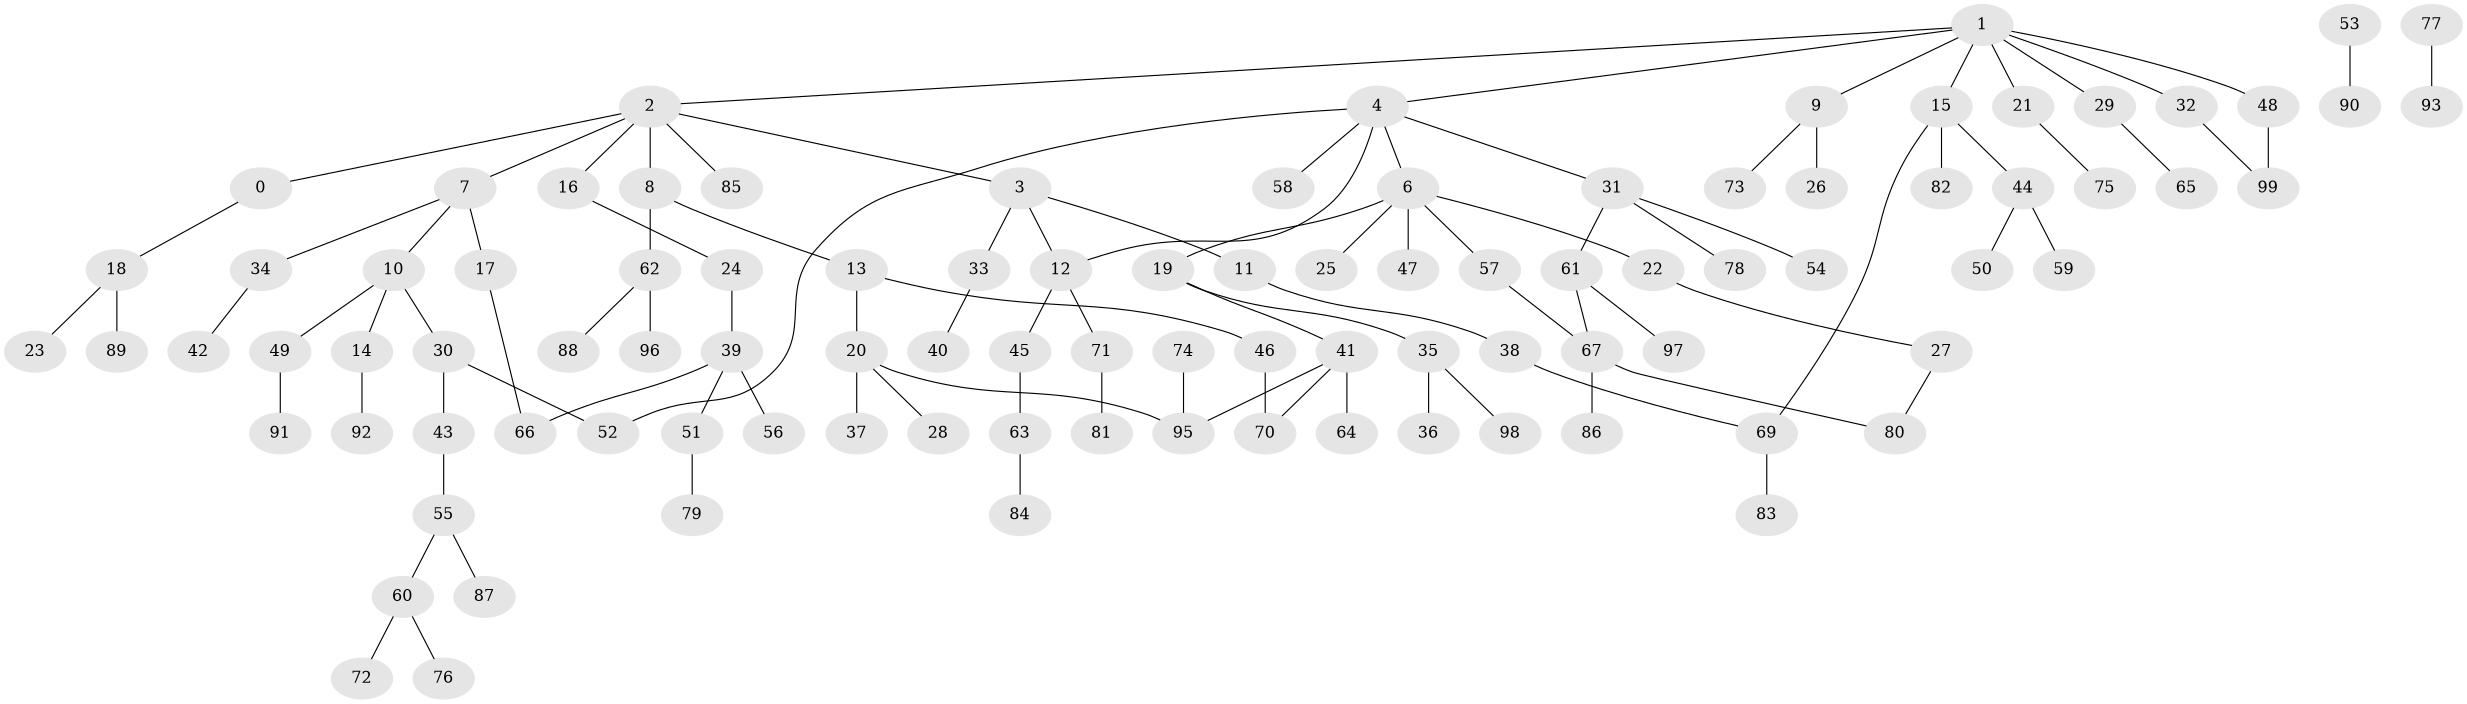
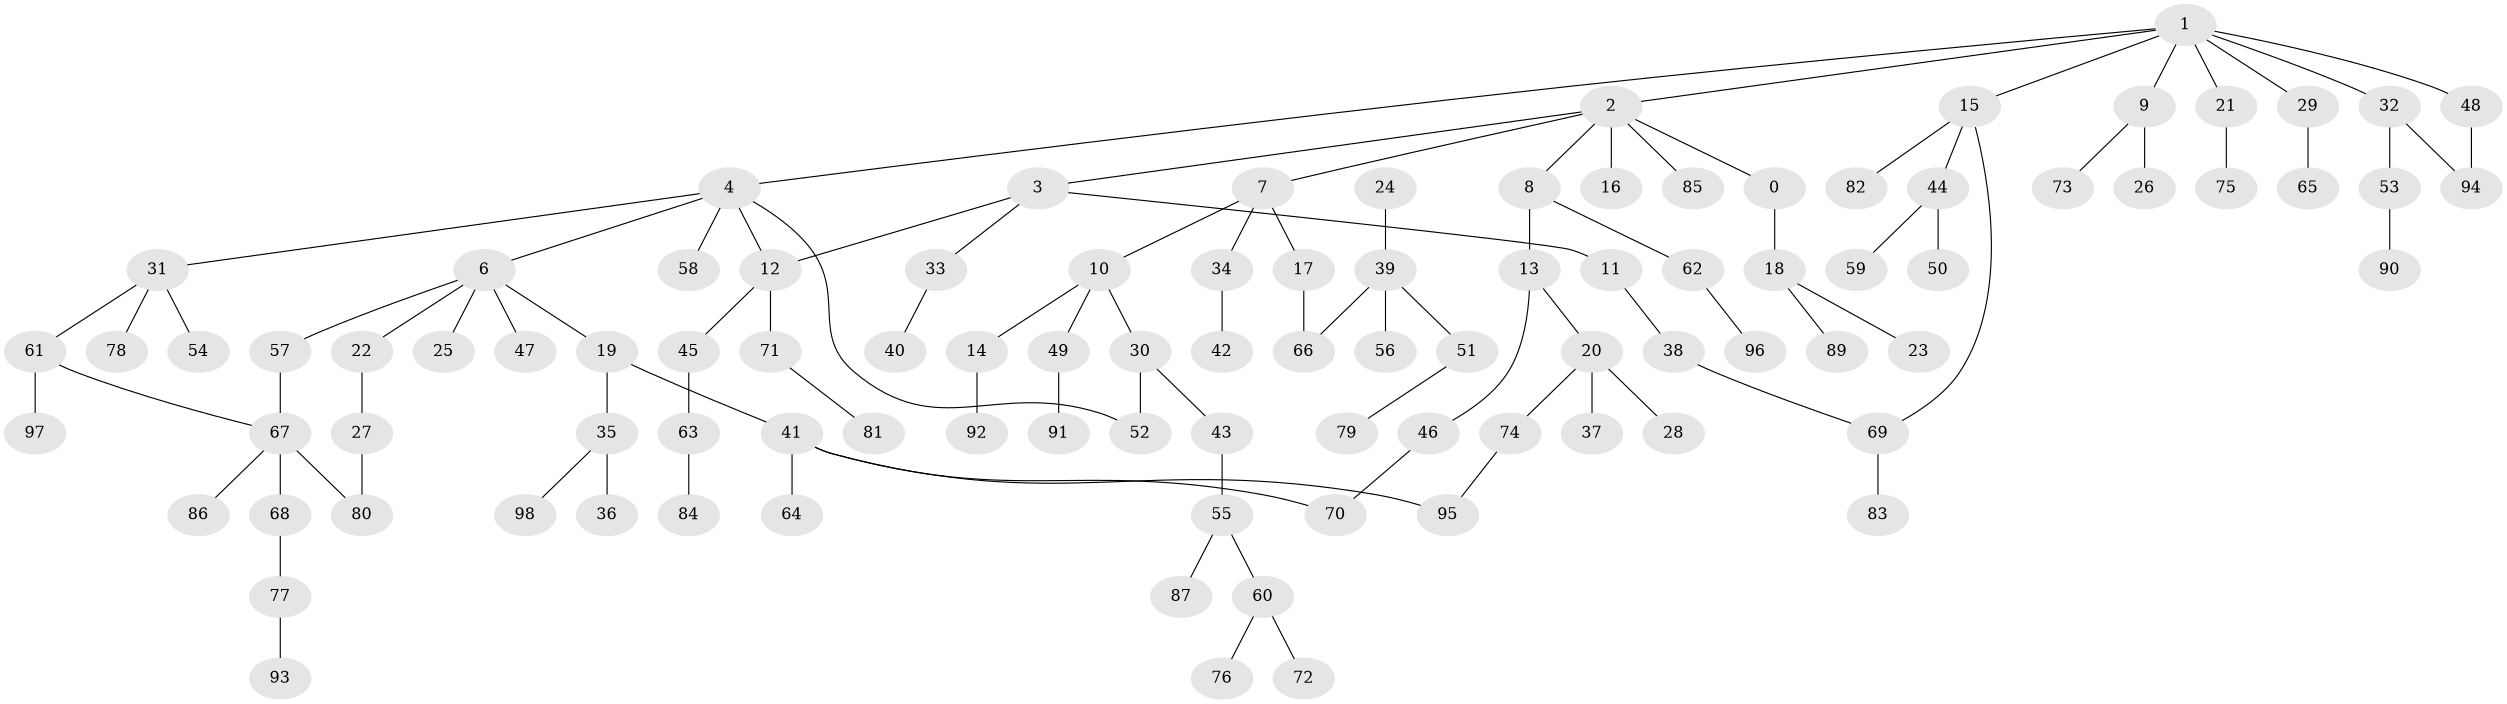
none -> (2390, 148)
(2268, 188) -> (2471, 188)
(642, 225) -> none
(568, 352) -> none
(1013, 392) -> (1551, 393)
none -> (280, 515)
